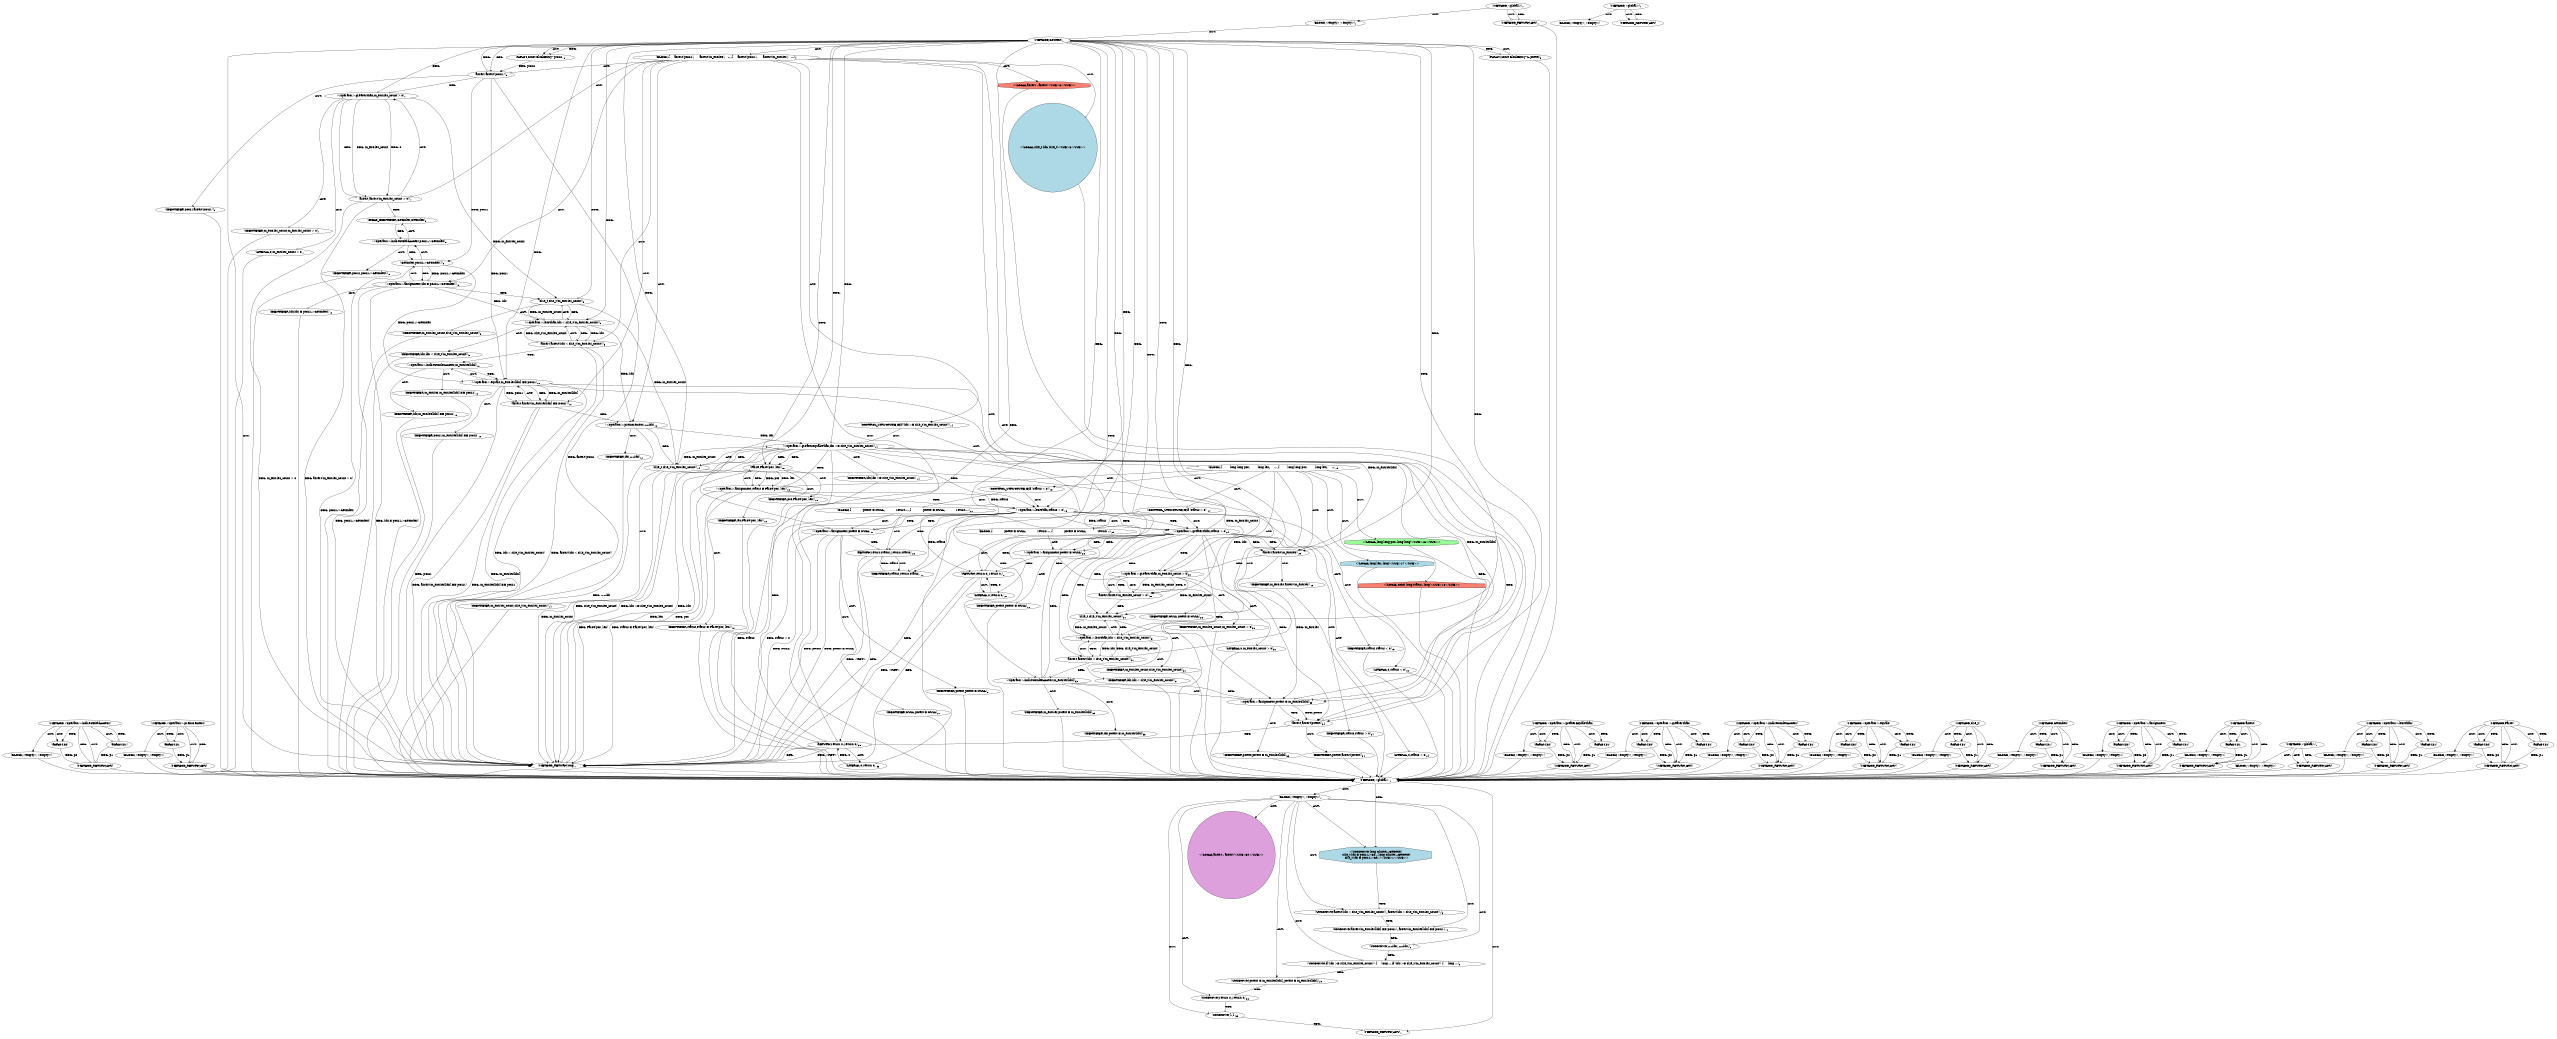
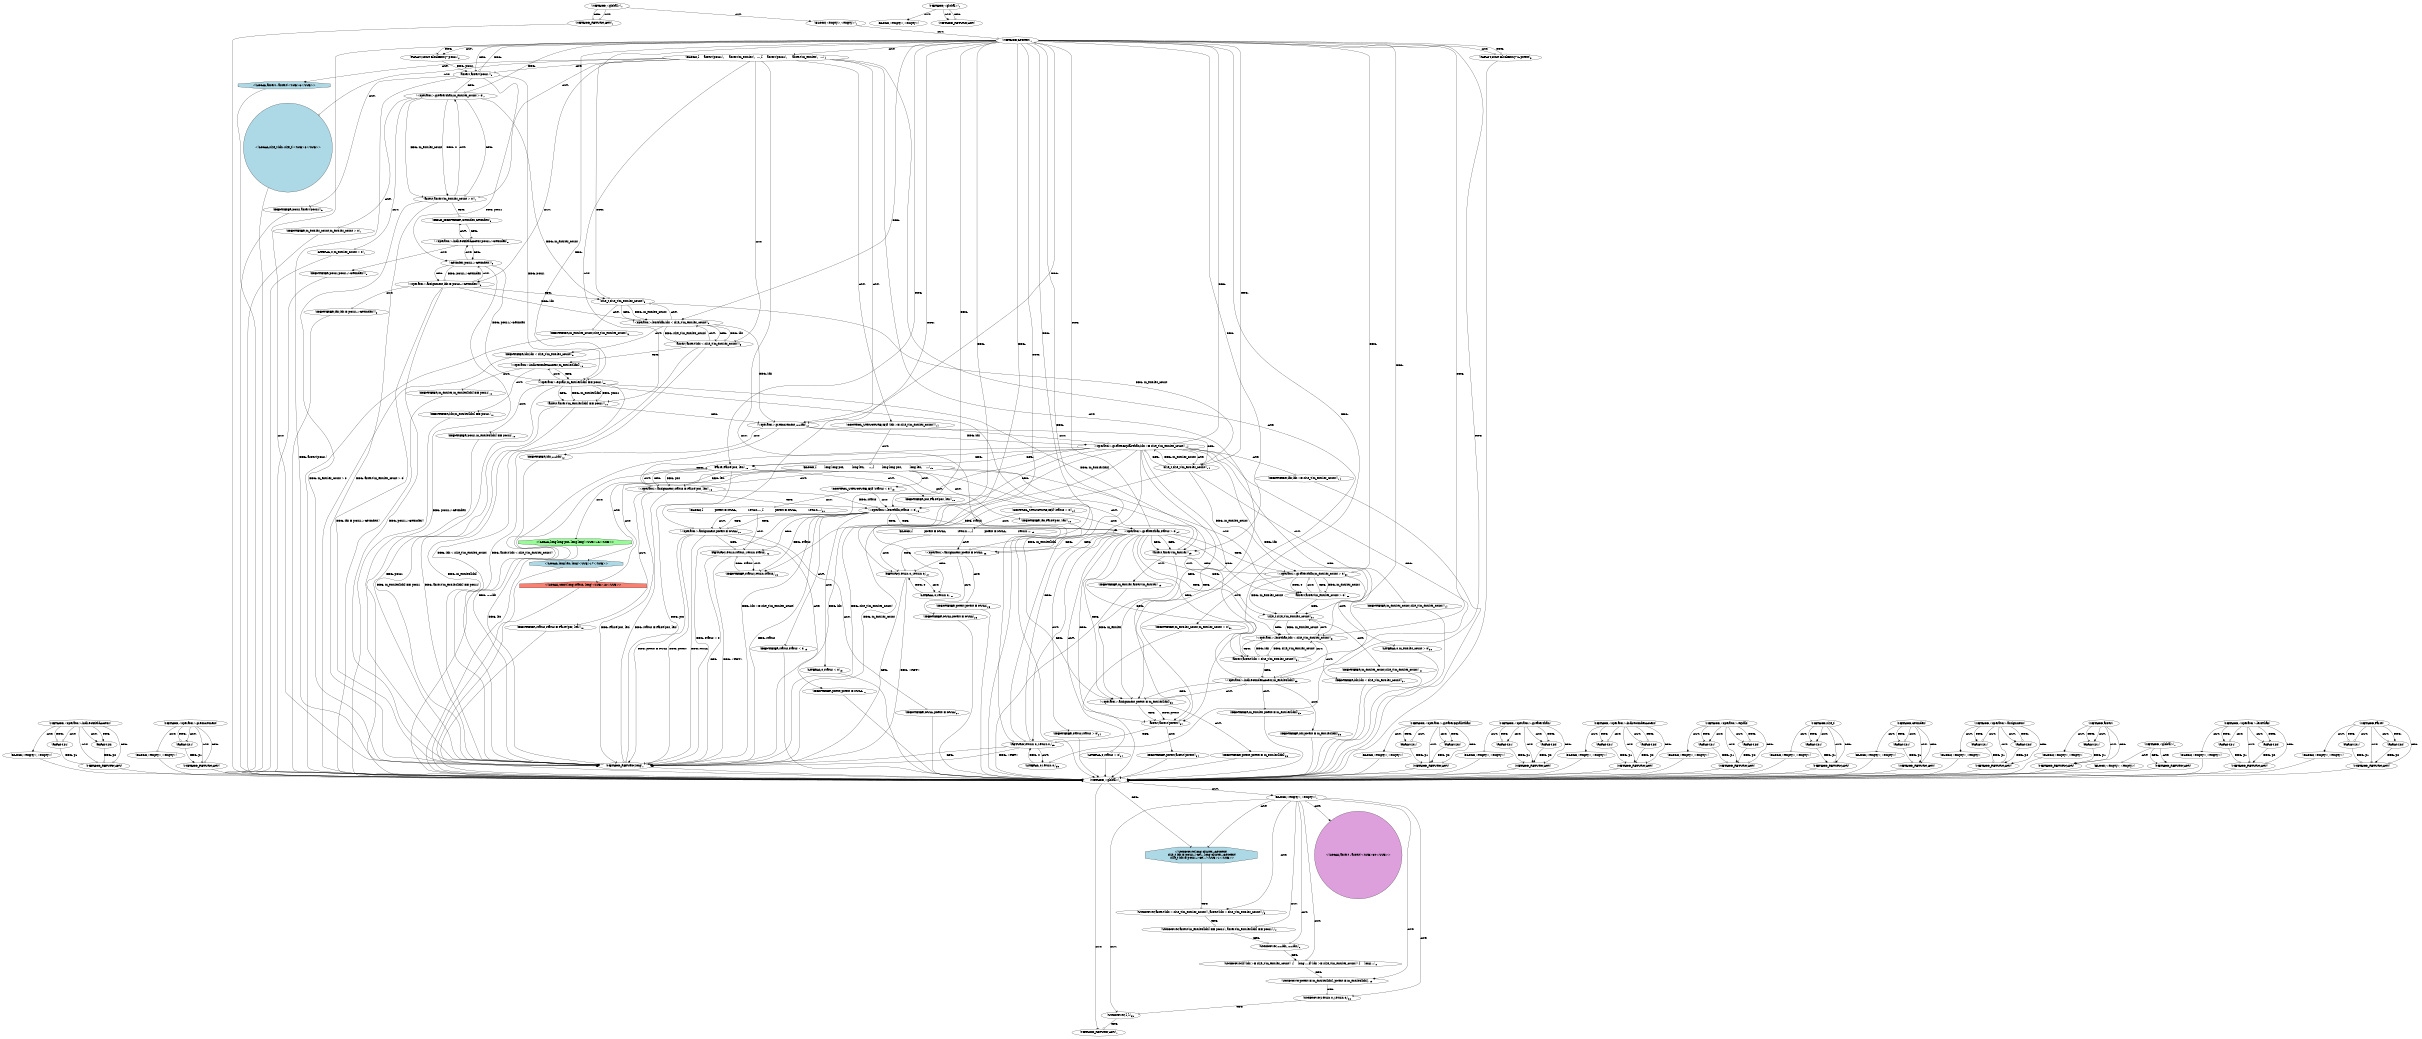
(1044, 85) -> (284, 85)
none -> (1035, 290)
(525, 394) -> none
